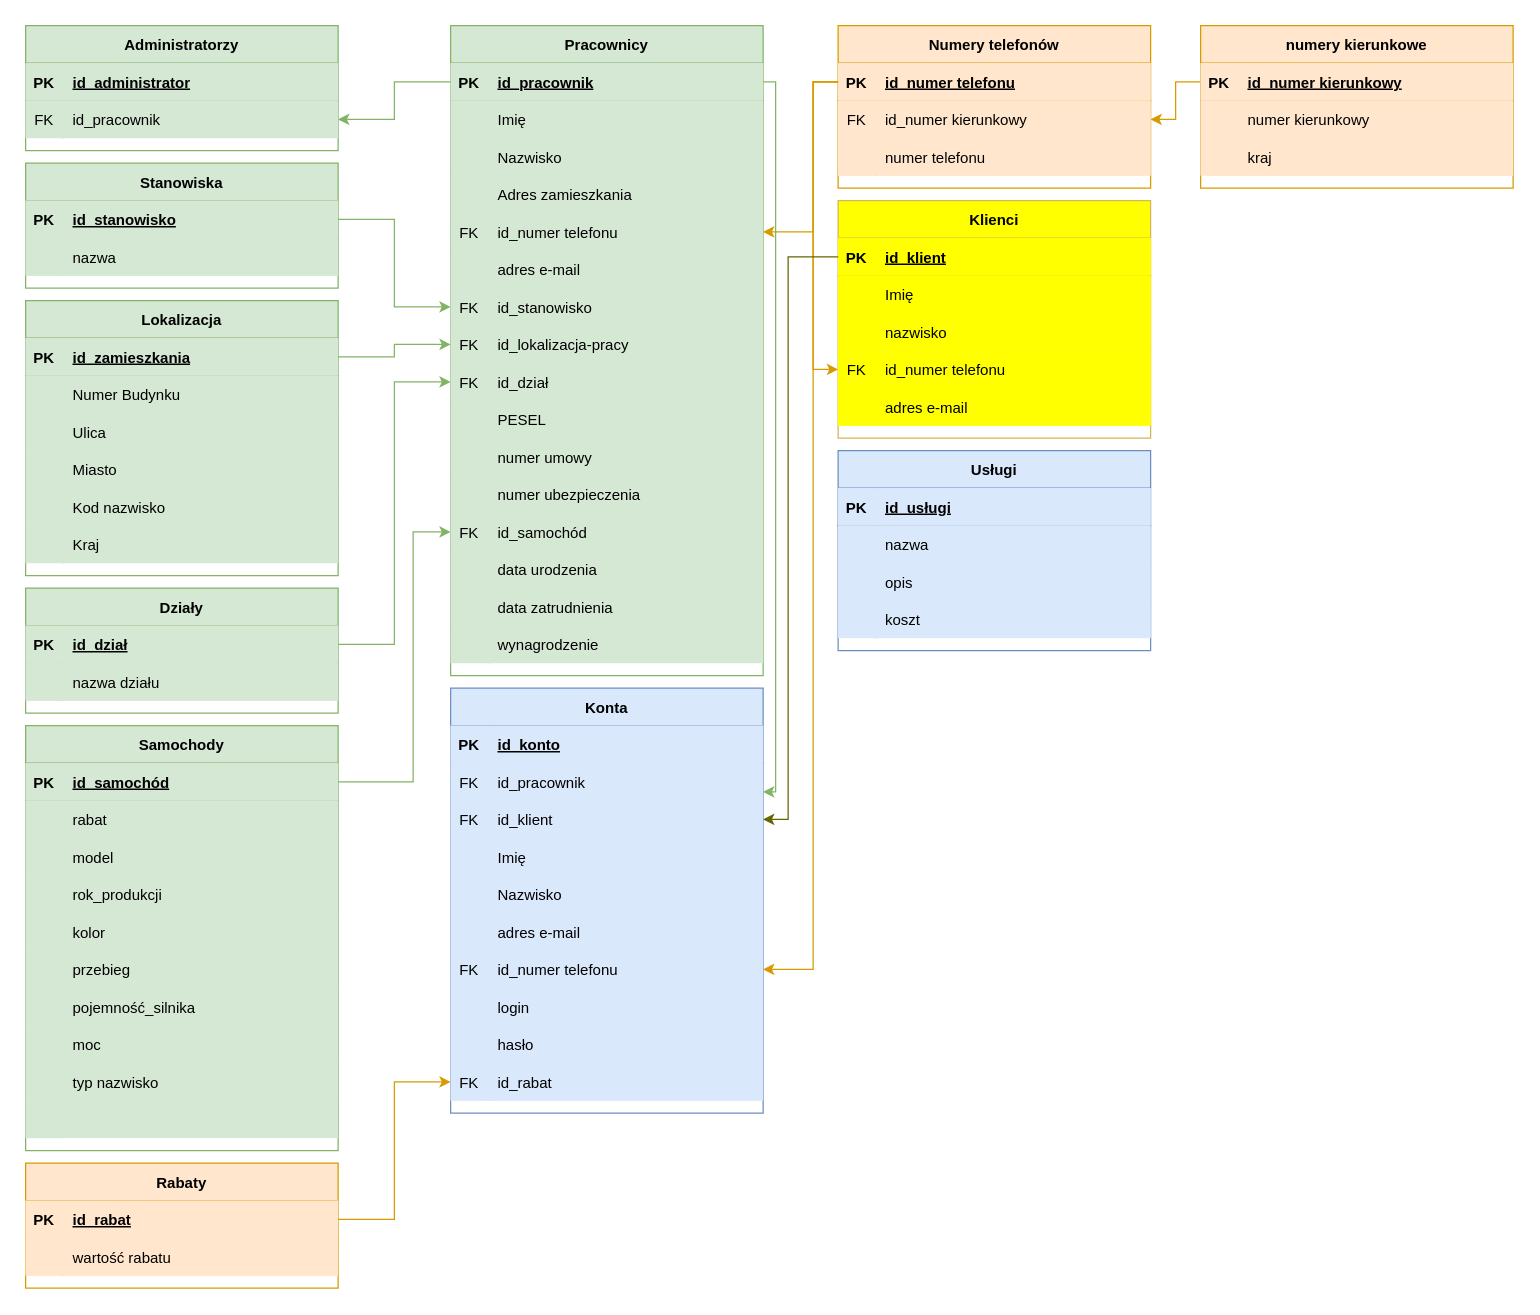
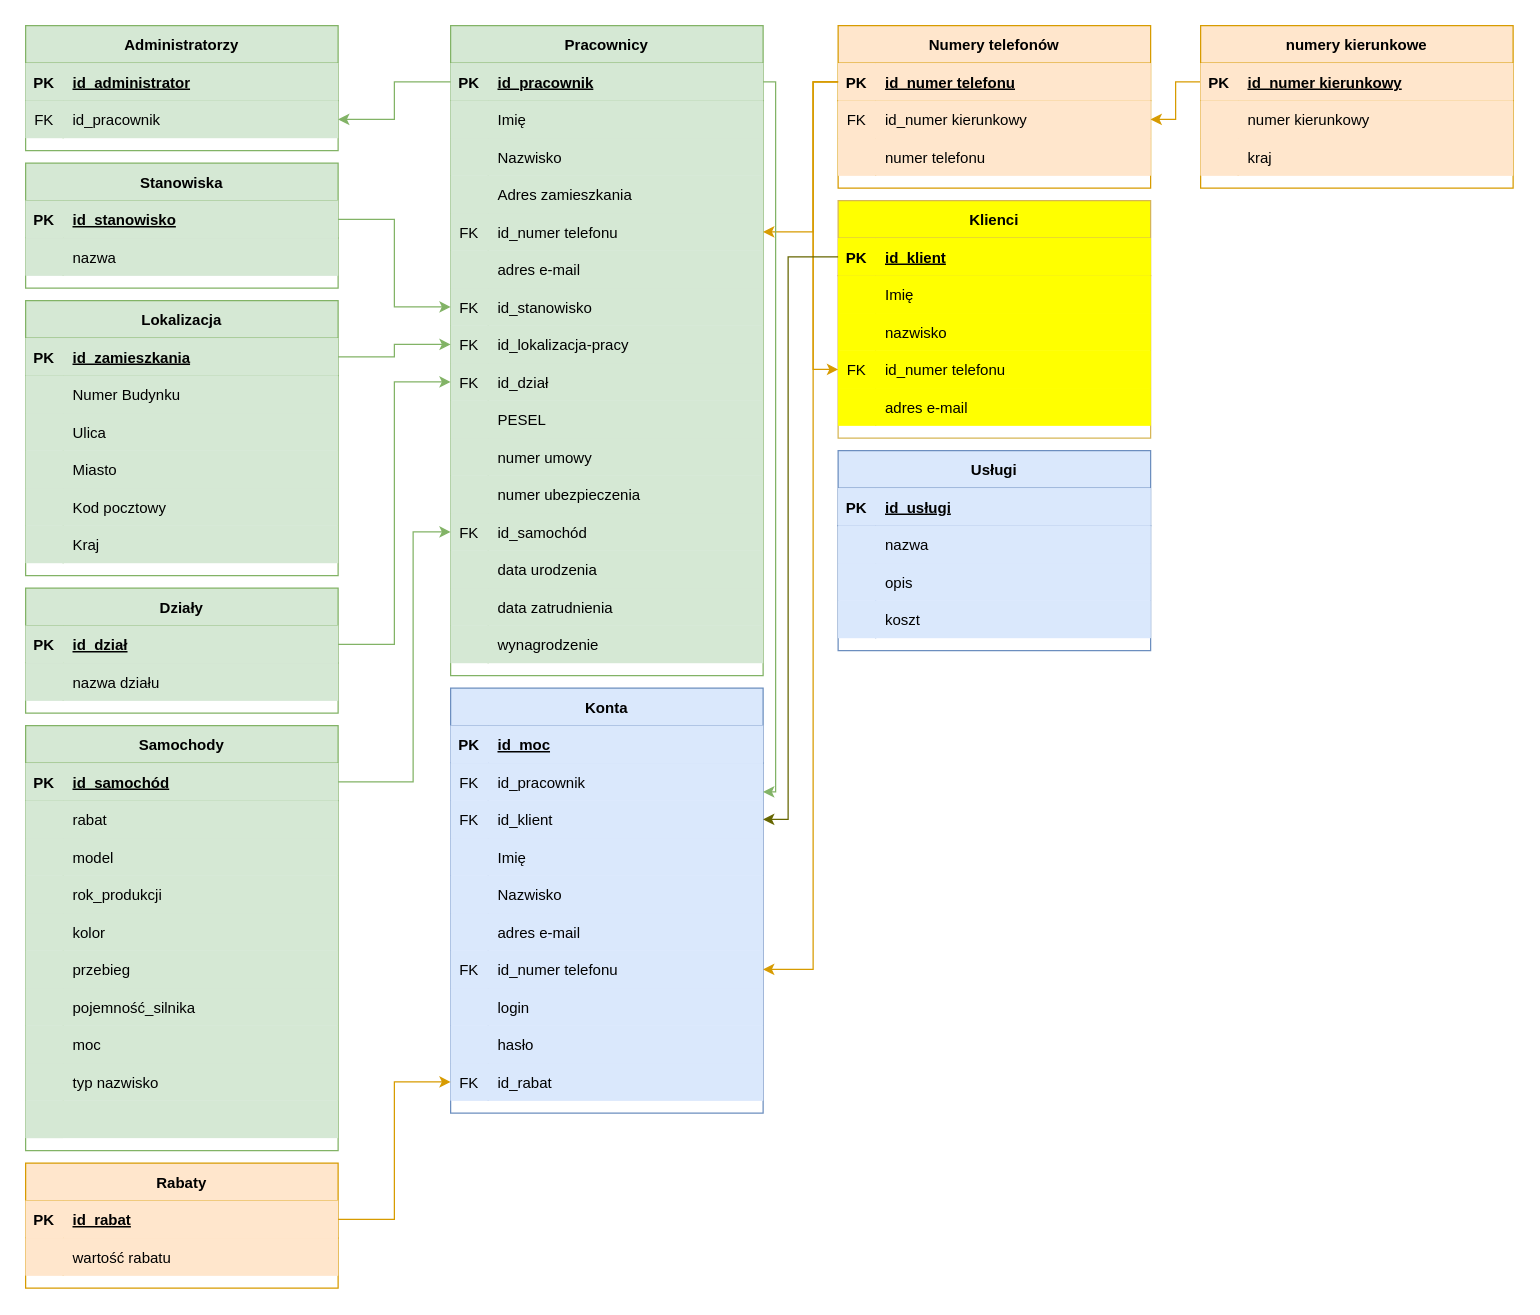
(119, 508) -> (121, 508)
(529, 745) -> (521, 745)
